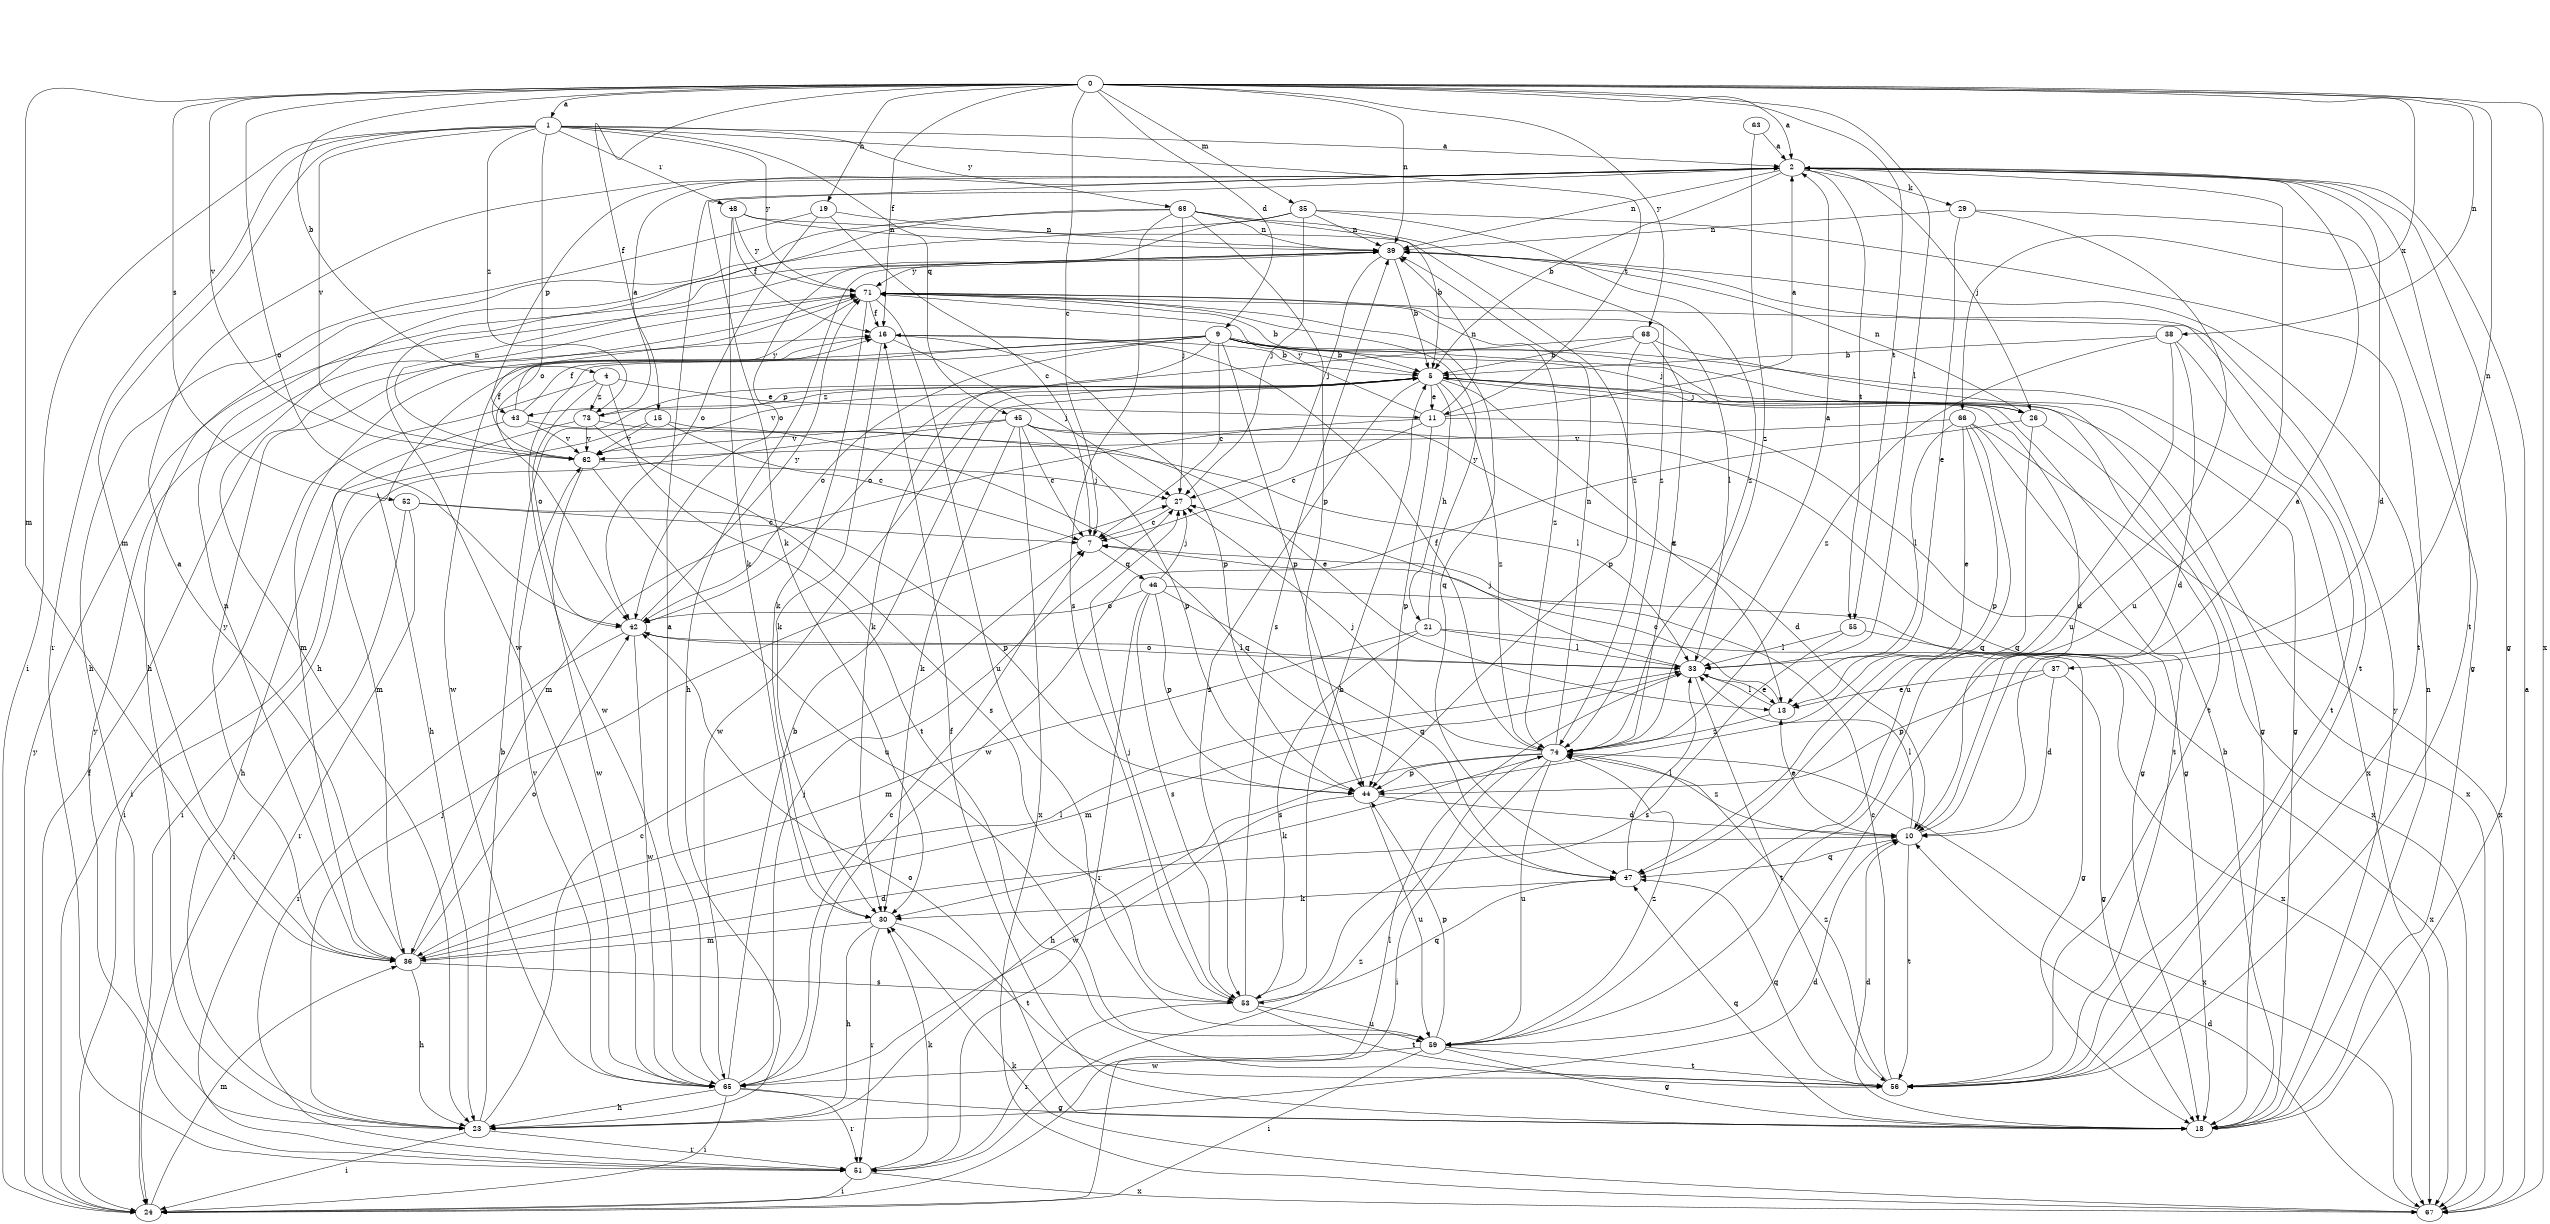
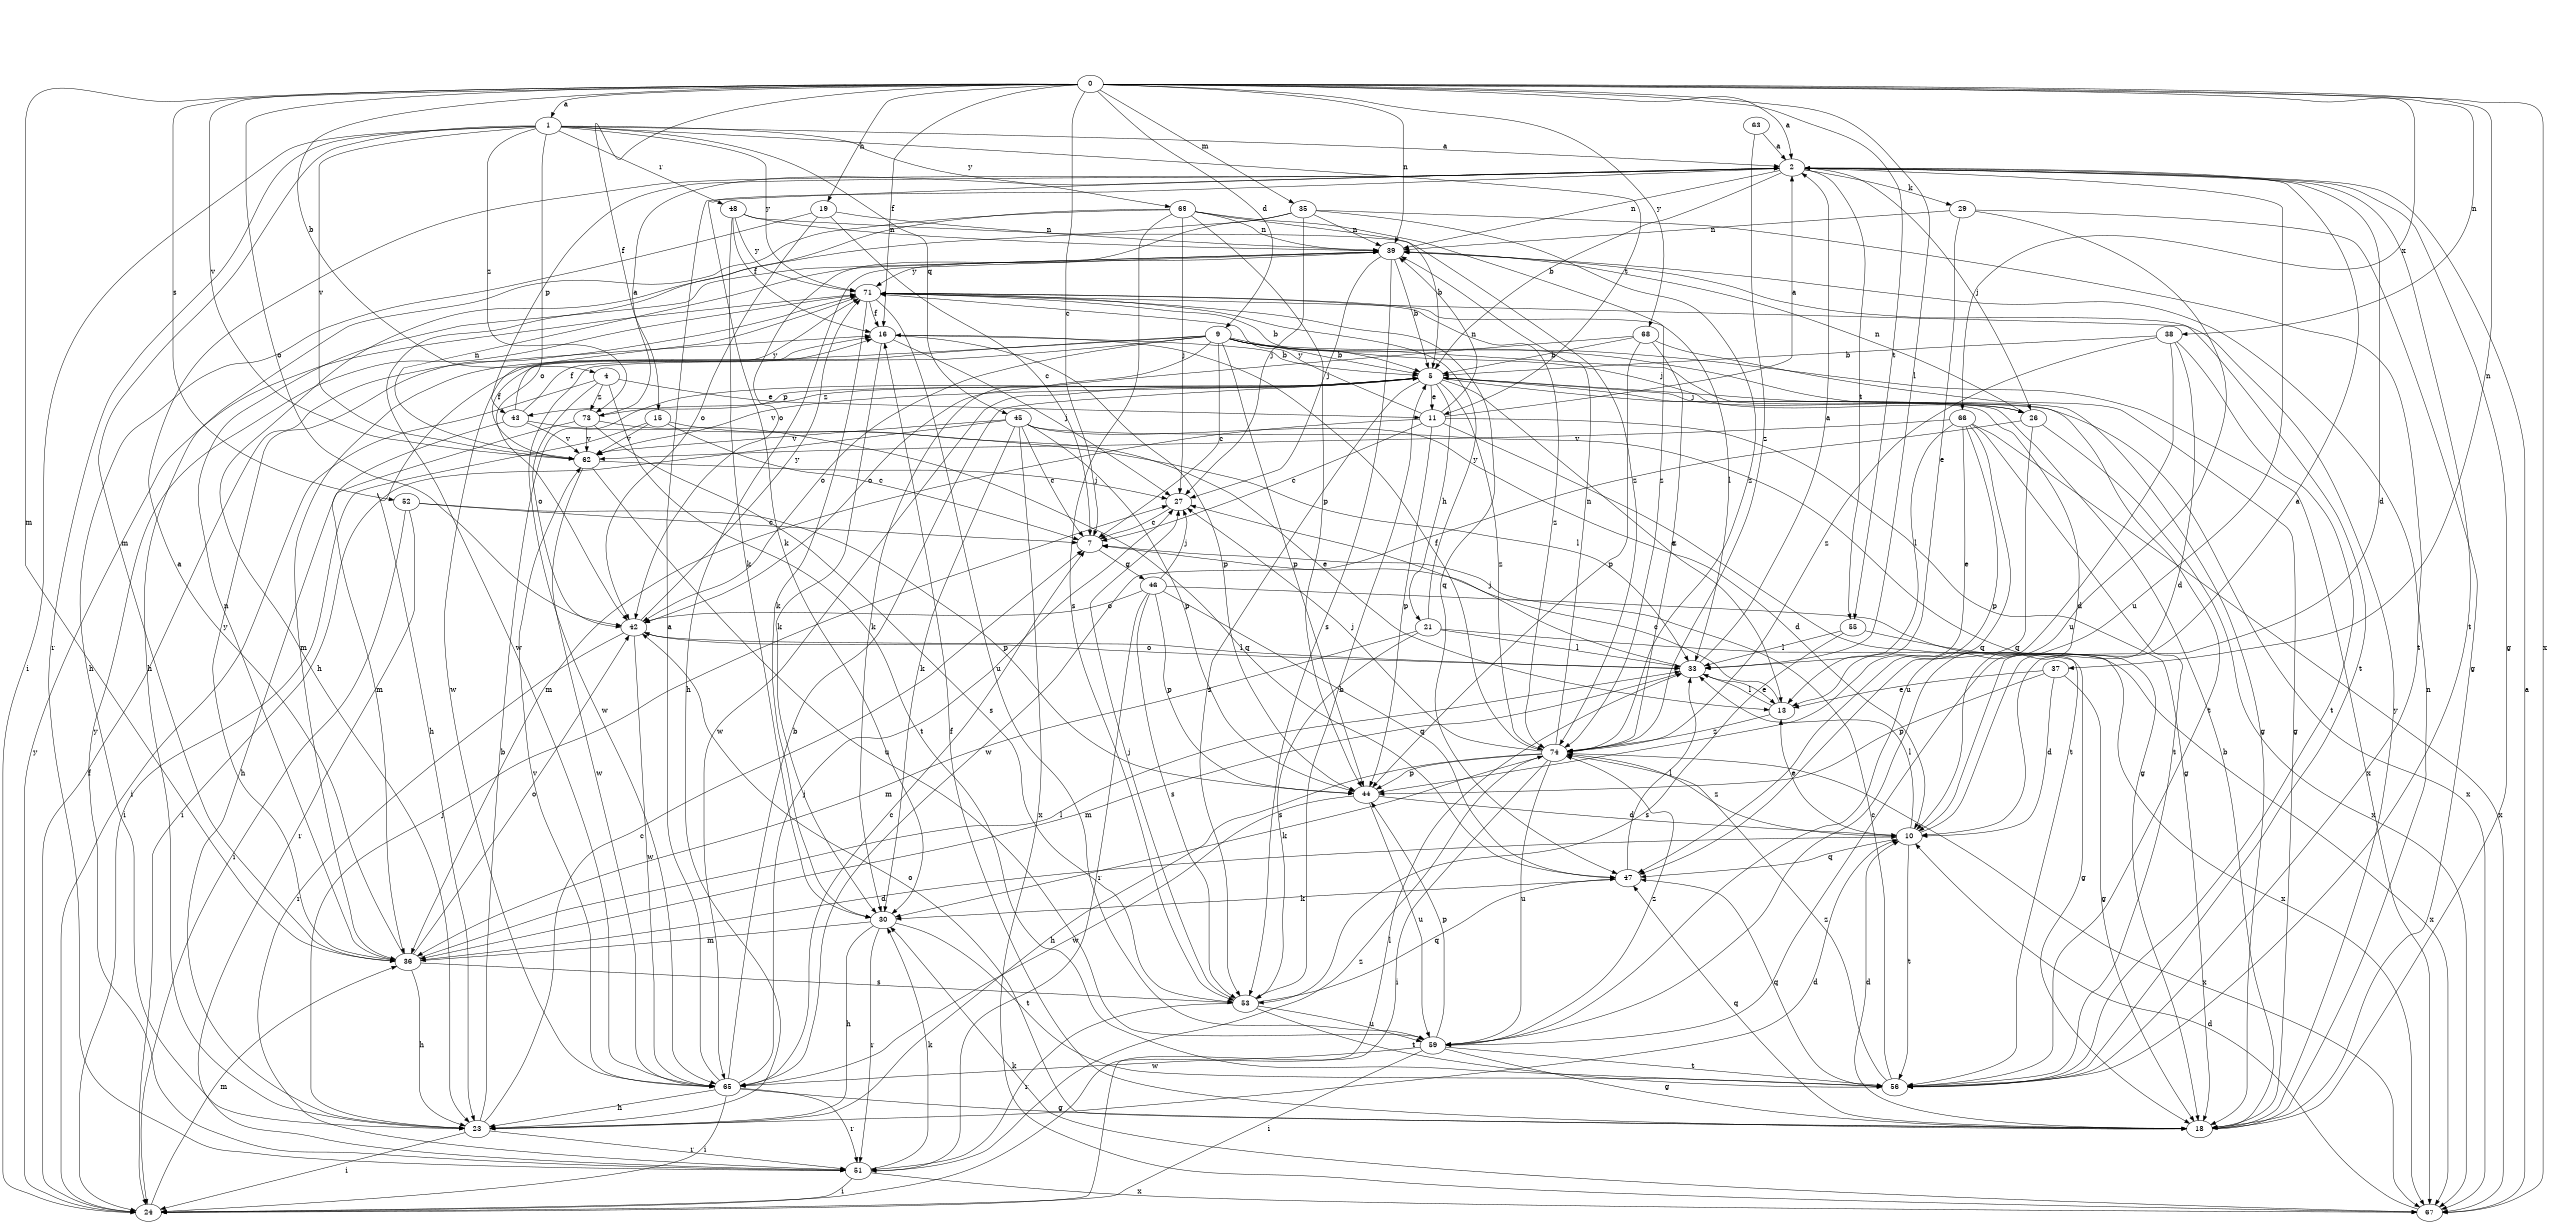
(1128, 565) -> (1128, 565)
(1273, 622) -> (1323, 625)
(1783, 894) -> (1895, 649)
